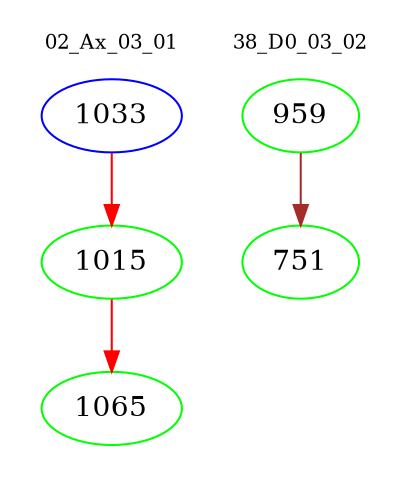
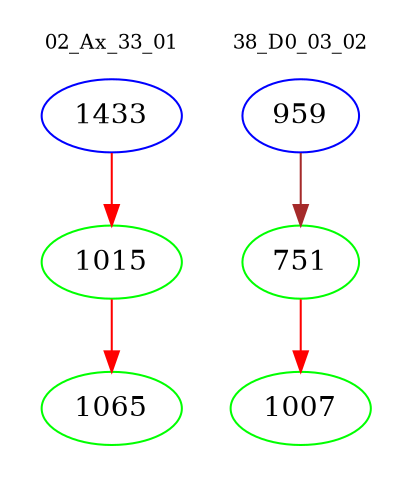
(112, 44) -> (112, 44)
(112, 116) -> (112, 116)
(301, 116) -> (301, 116)
none -> (301, 408)
